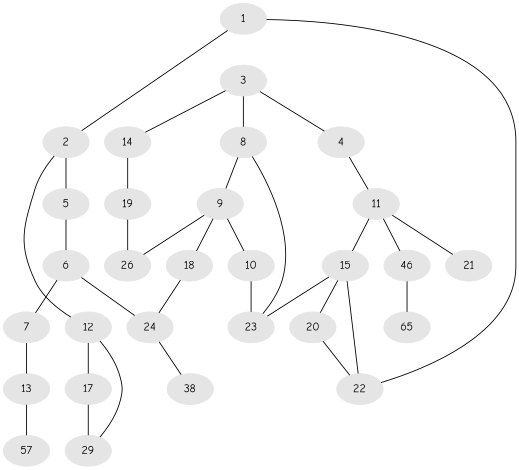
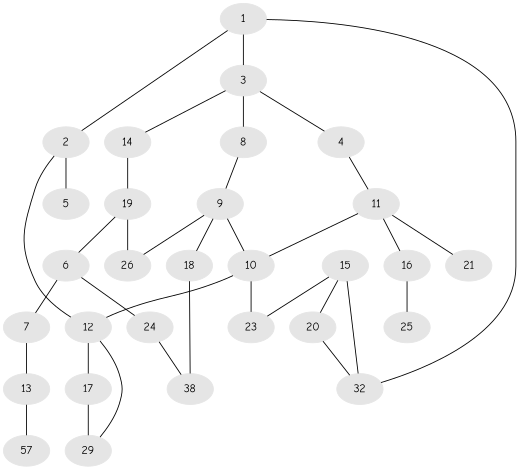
none -> (243, 50)
(66, 235) -> (97, 235)
(284, 235) -> none
(361, 235) -> (314, 235)
(407, 266) -> (407, 266)
(170, 297) -> (190, 327)
none -> (170, 297)
(407, 327) -> (407, 327)
(360, 389) -> (360, 389)
